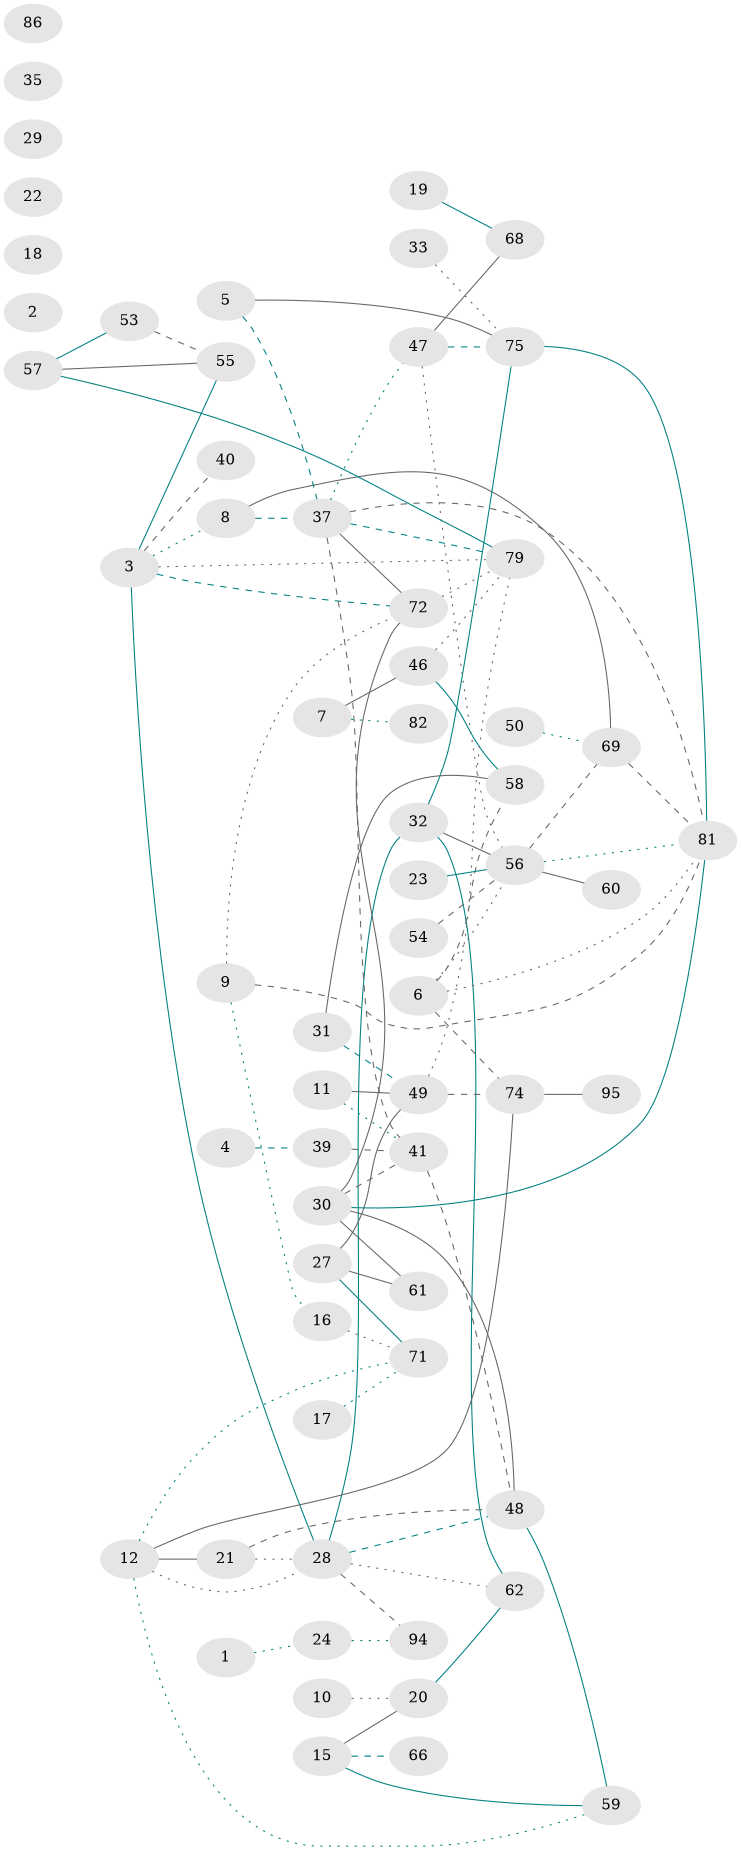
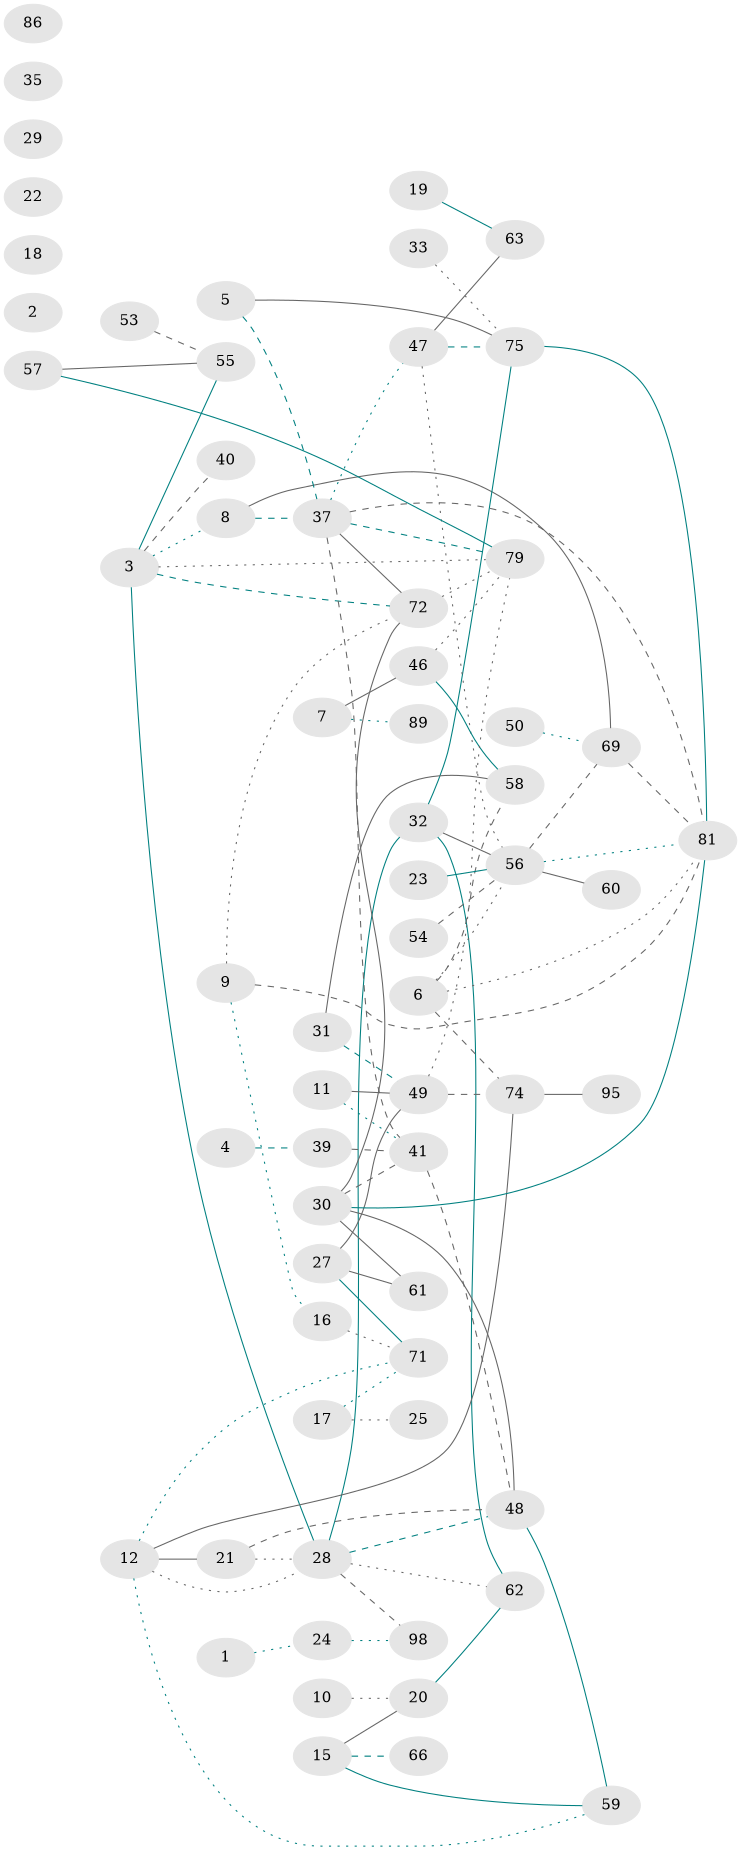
(515, 240) -> (515, 240)
(81, 346) -> none
(419, 724) -> (419, 724)
none -> (419, 1420)
(419, 1641) -> (419, 1641)
